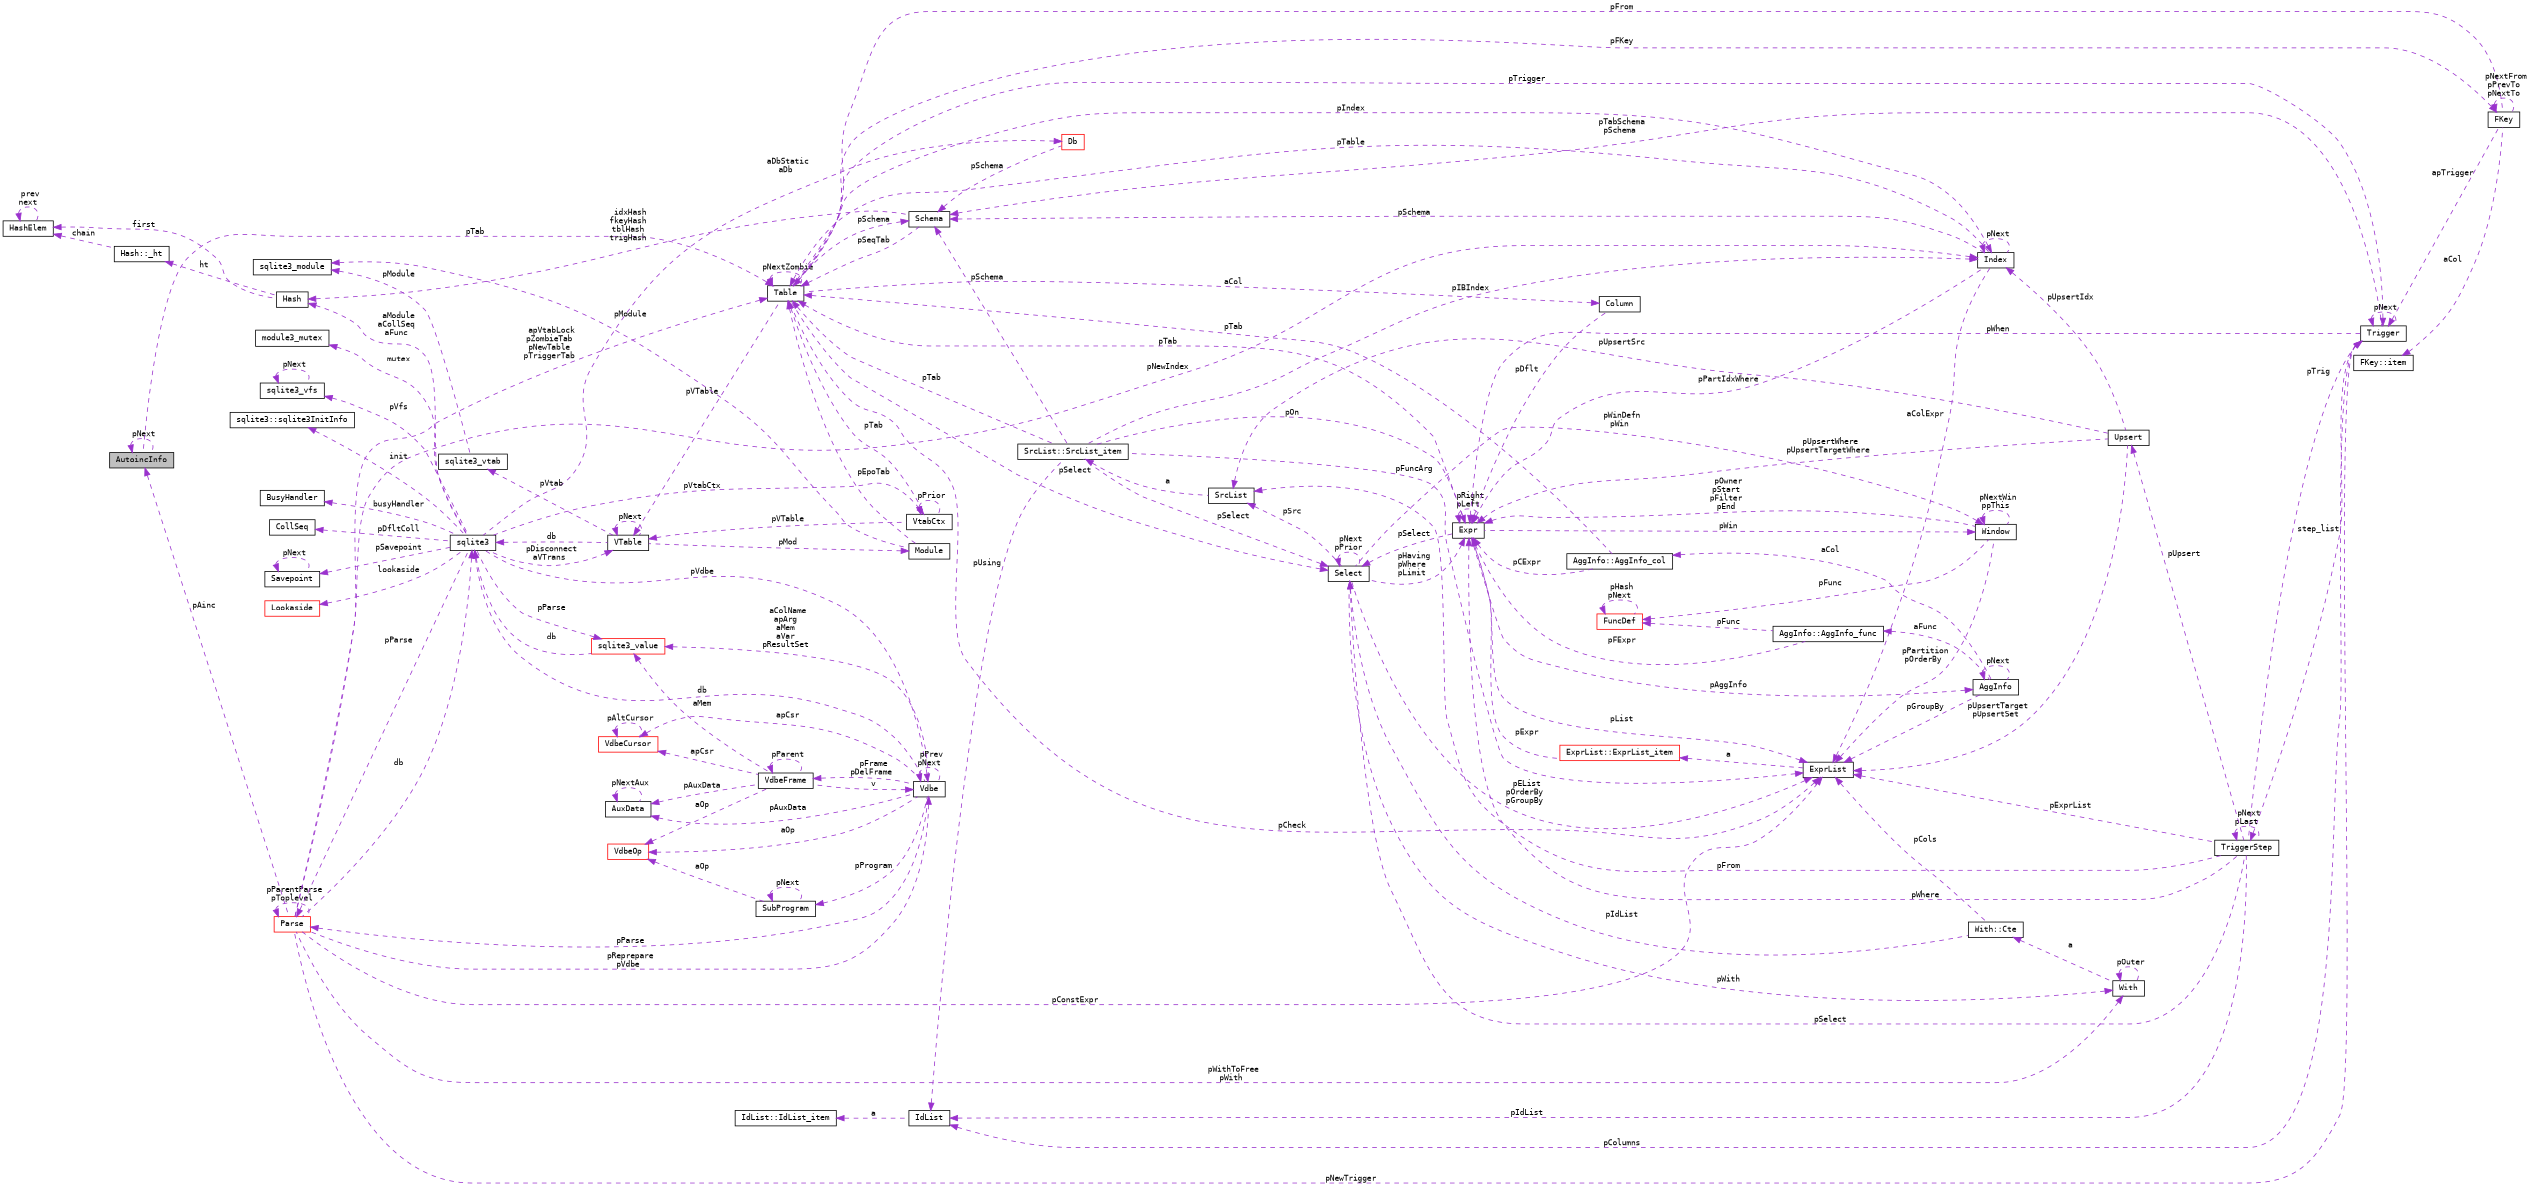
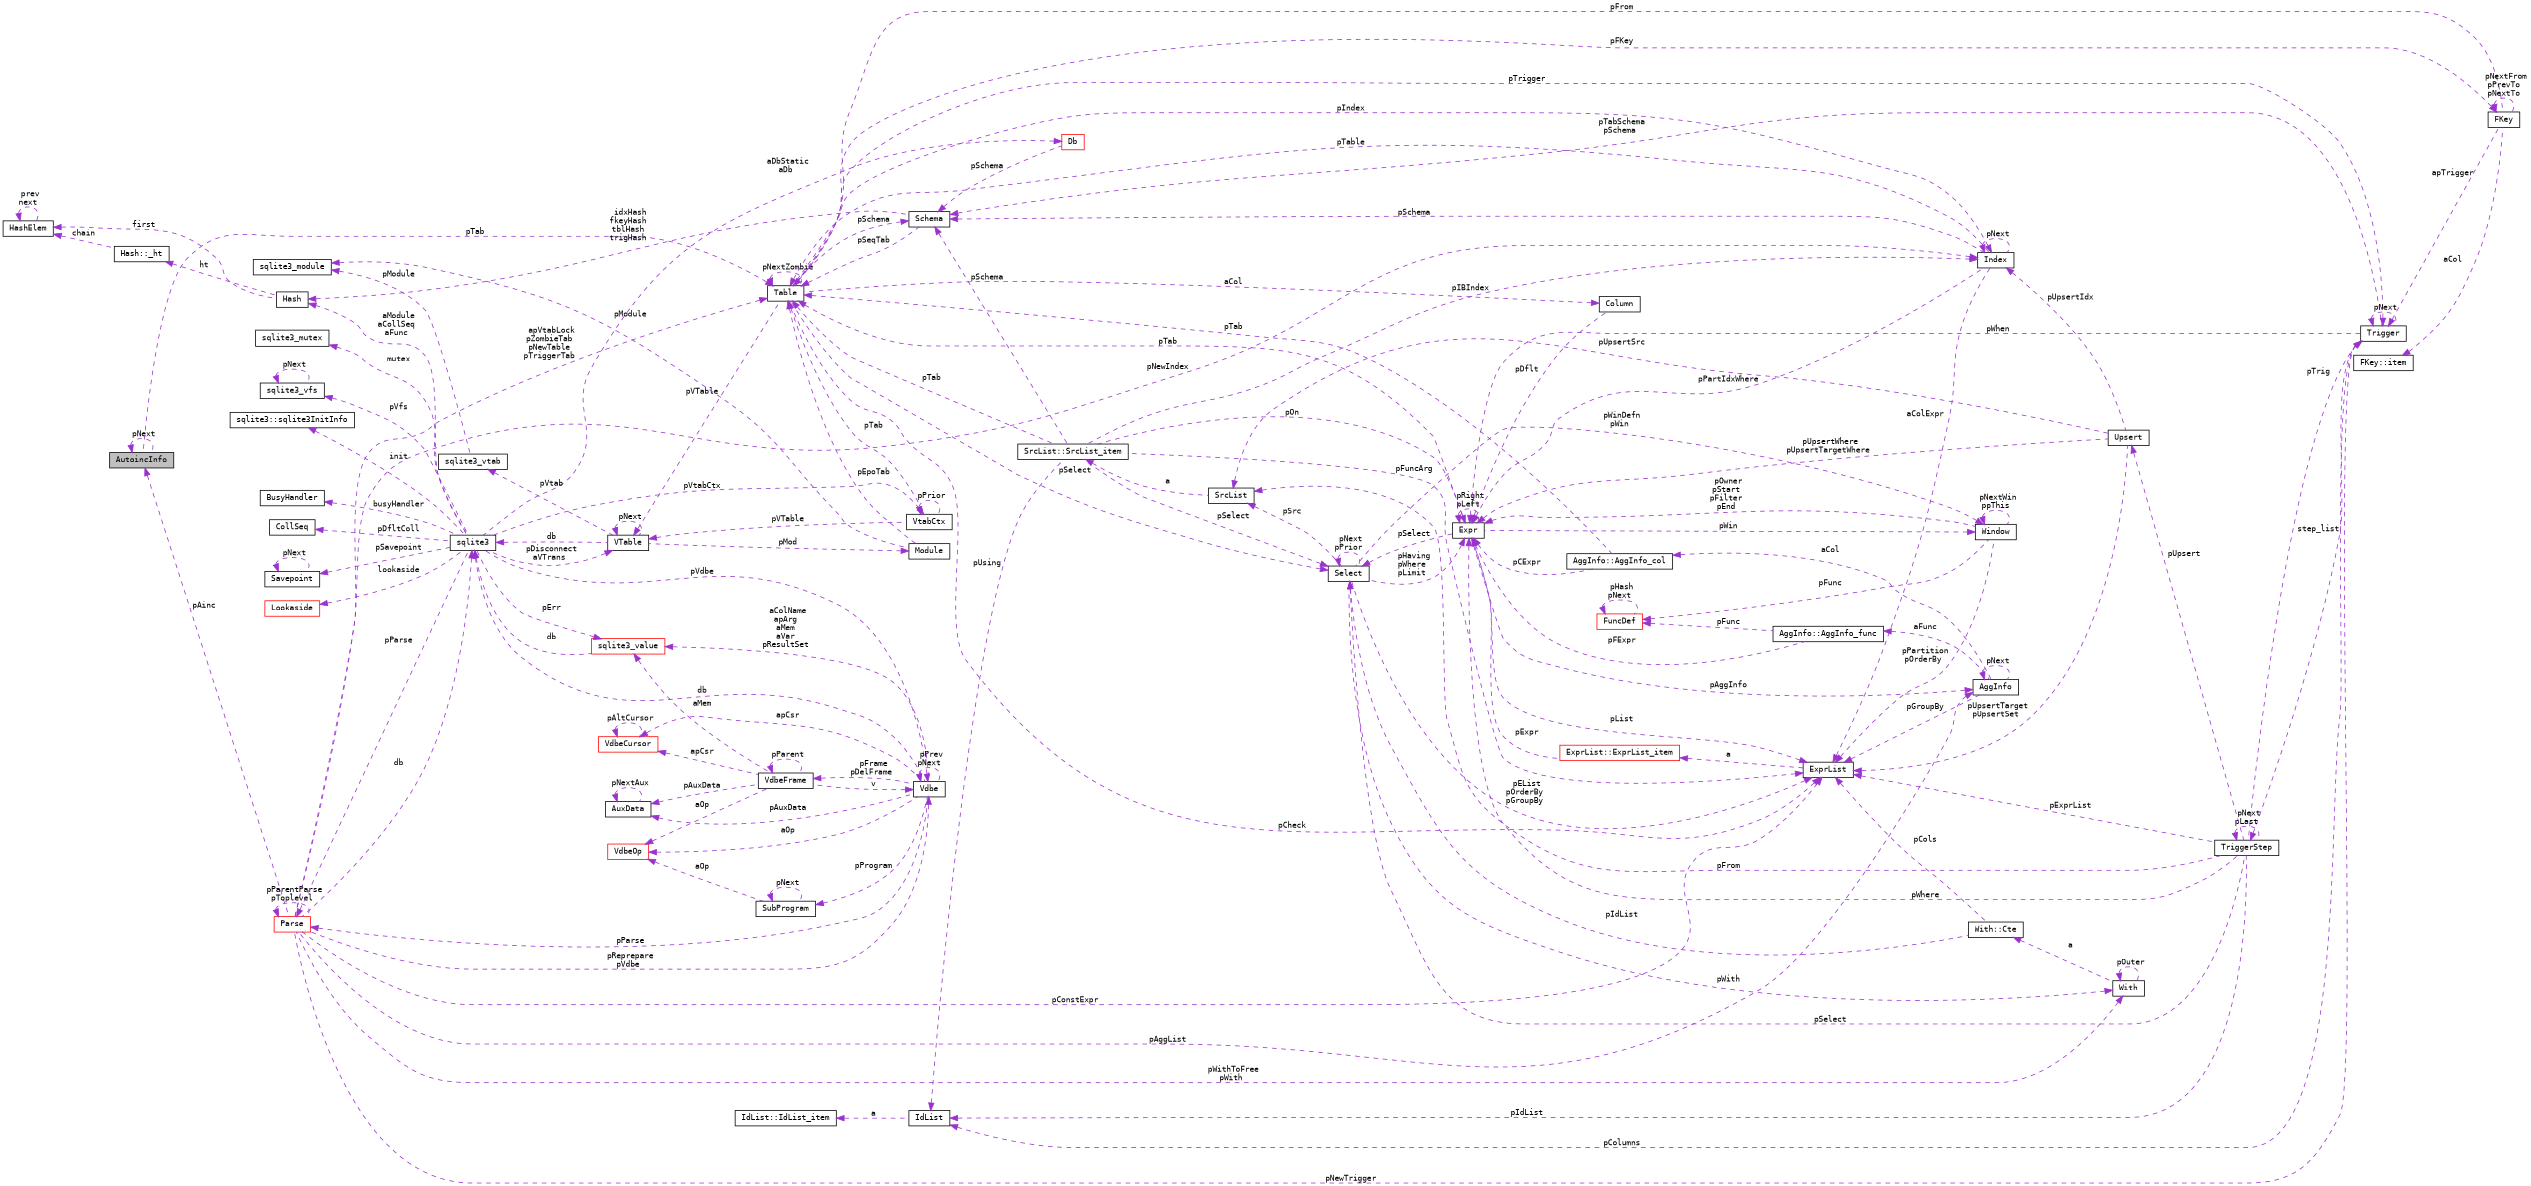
(292, 338) -> (292, 338)
(549, 608) -> (549, 608)
none -> (1199, 1045)
